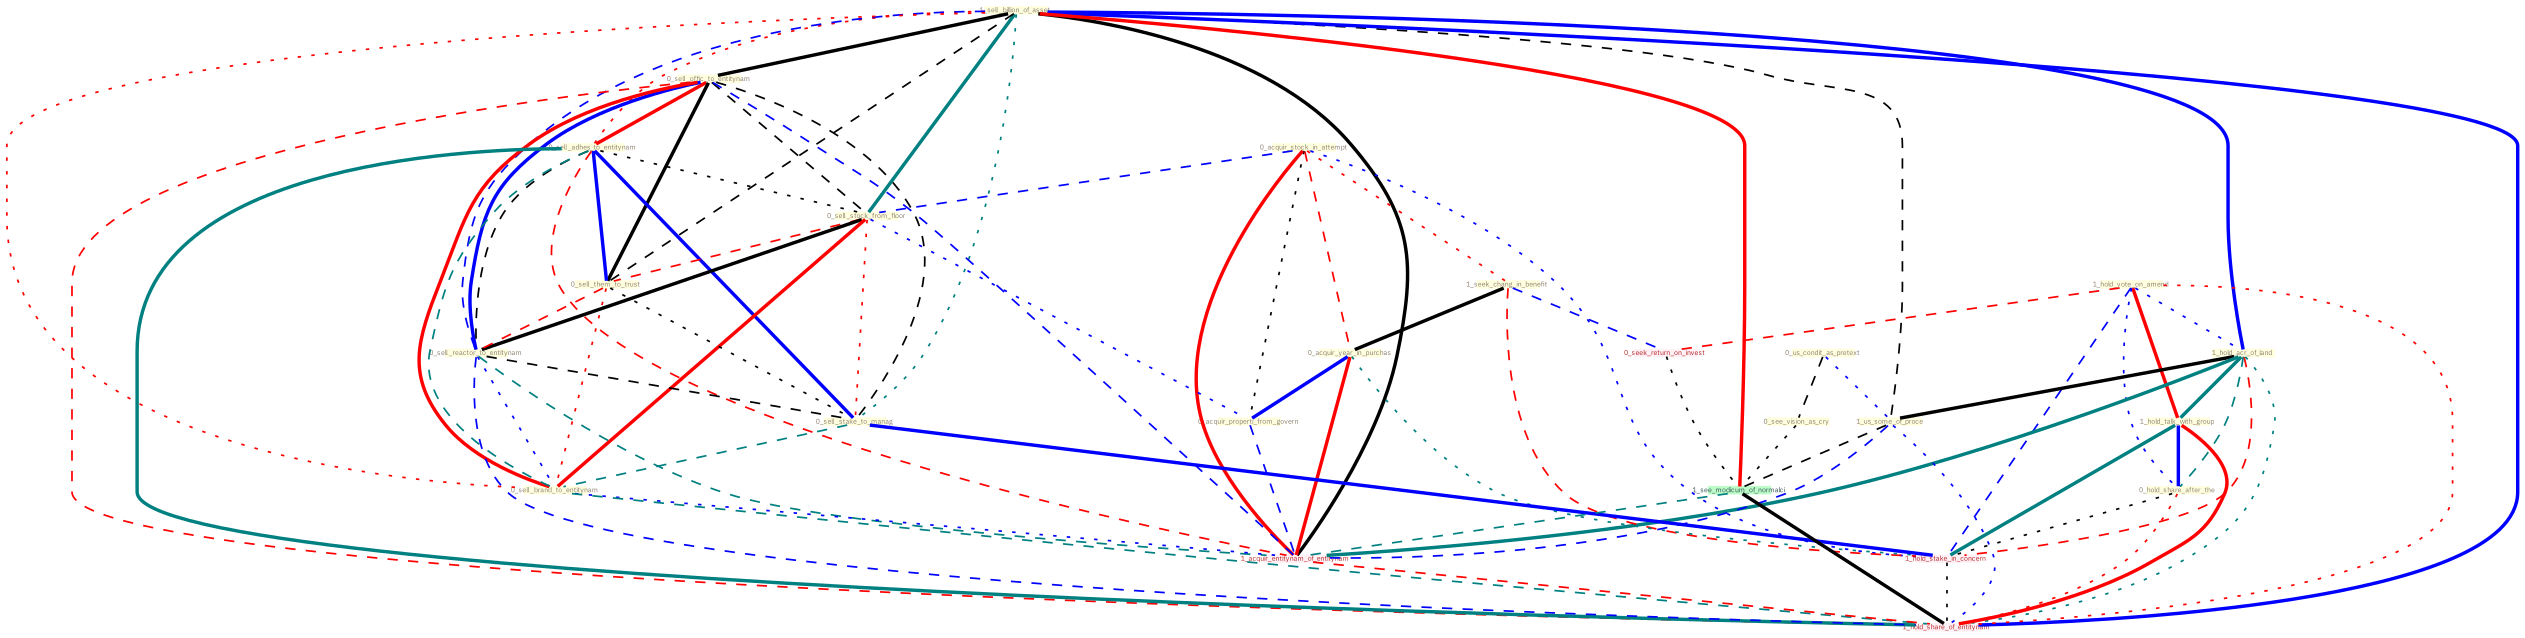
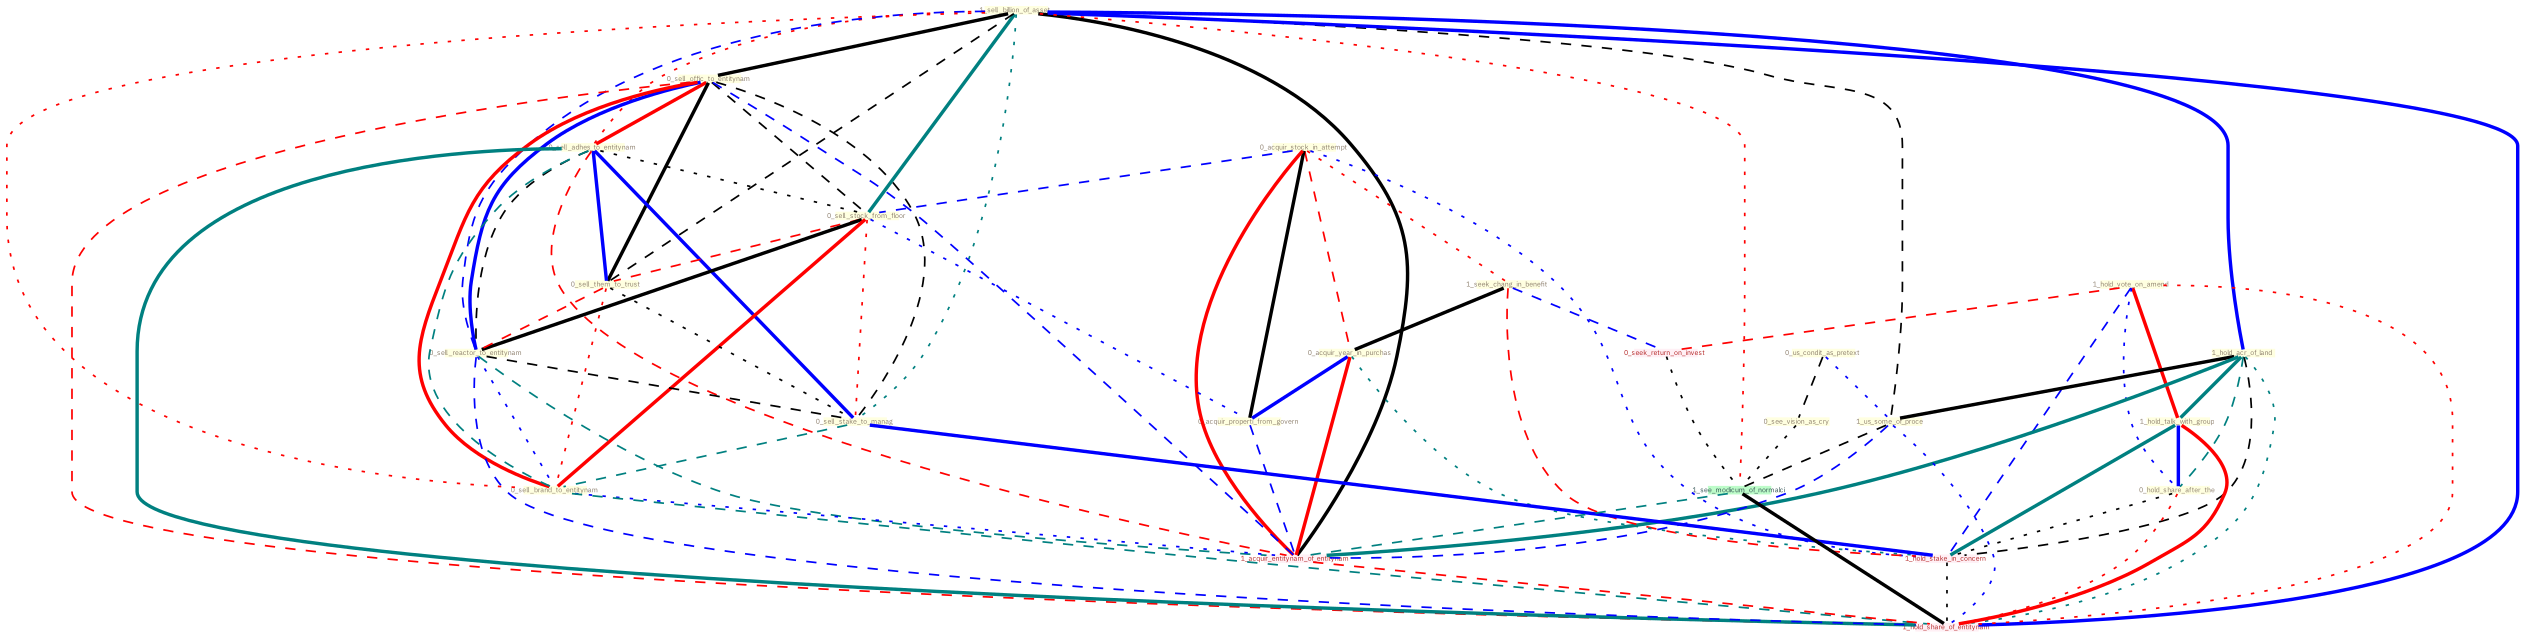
(1569, 77) -> (1569, 77)
(1277, 284) -> (1277, 284)
(2188, 319) -> none
(2178, 516) -> (2178, 516)
